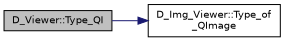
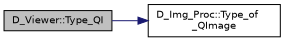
(214, 21) -> (214, 21)
